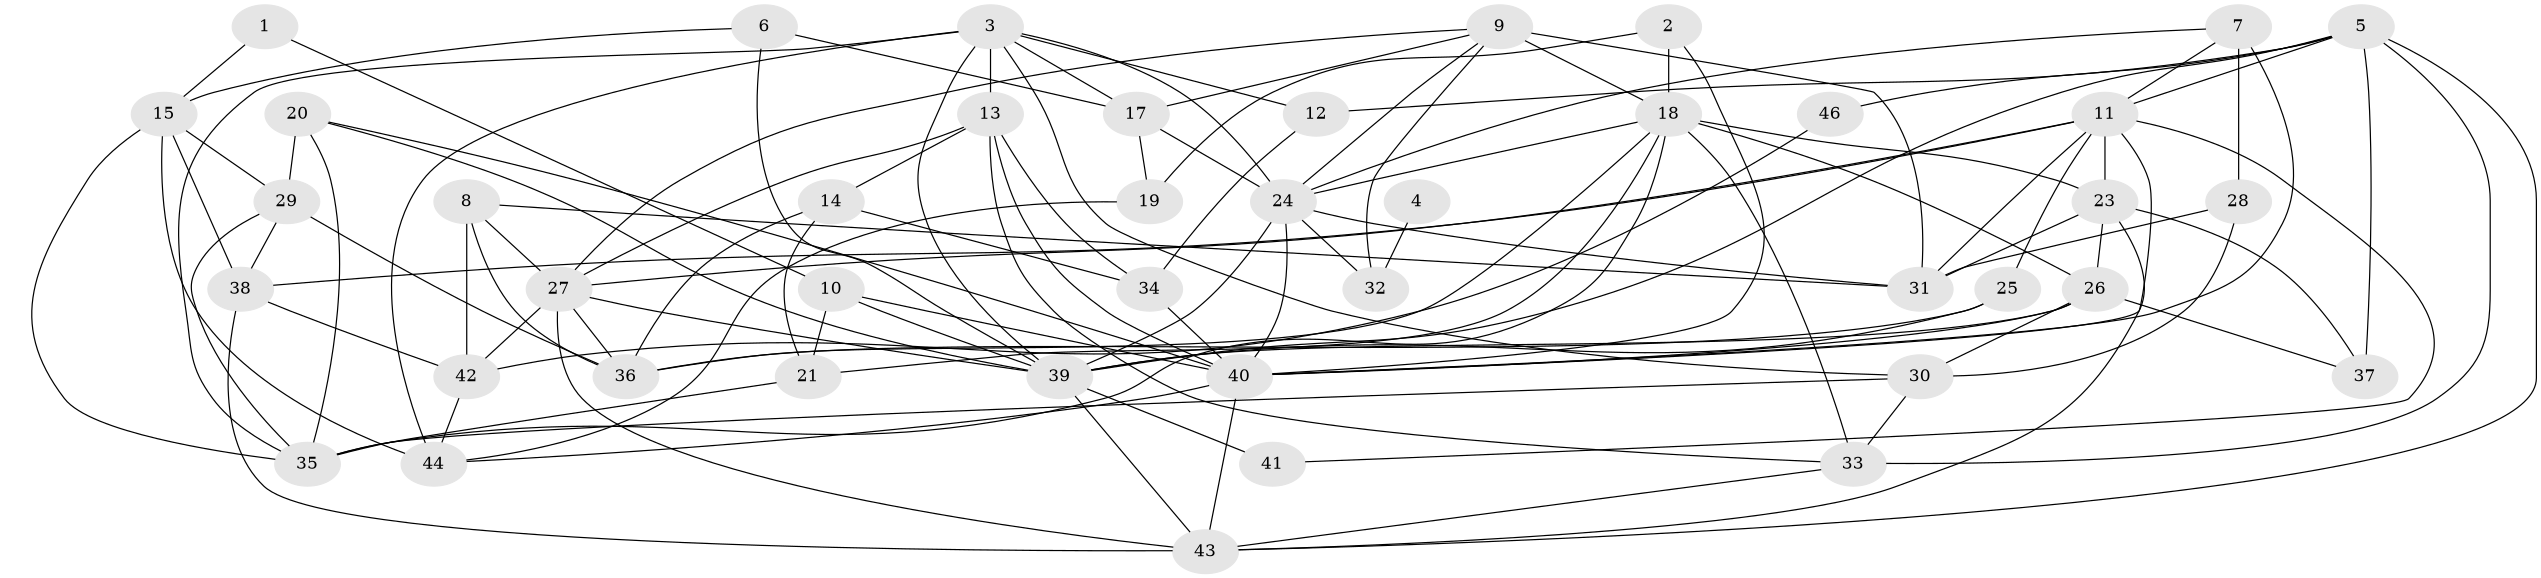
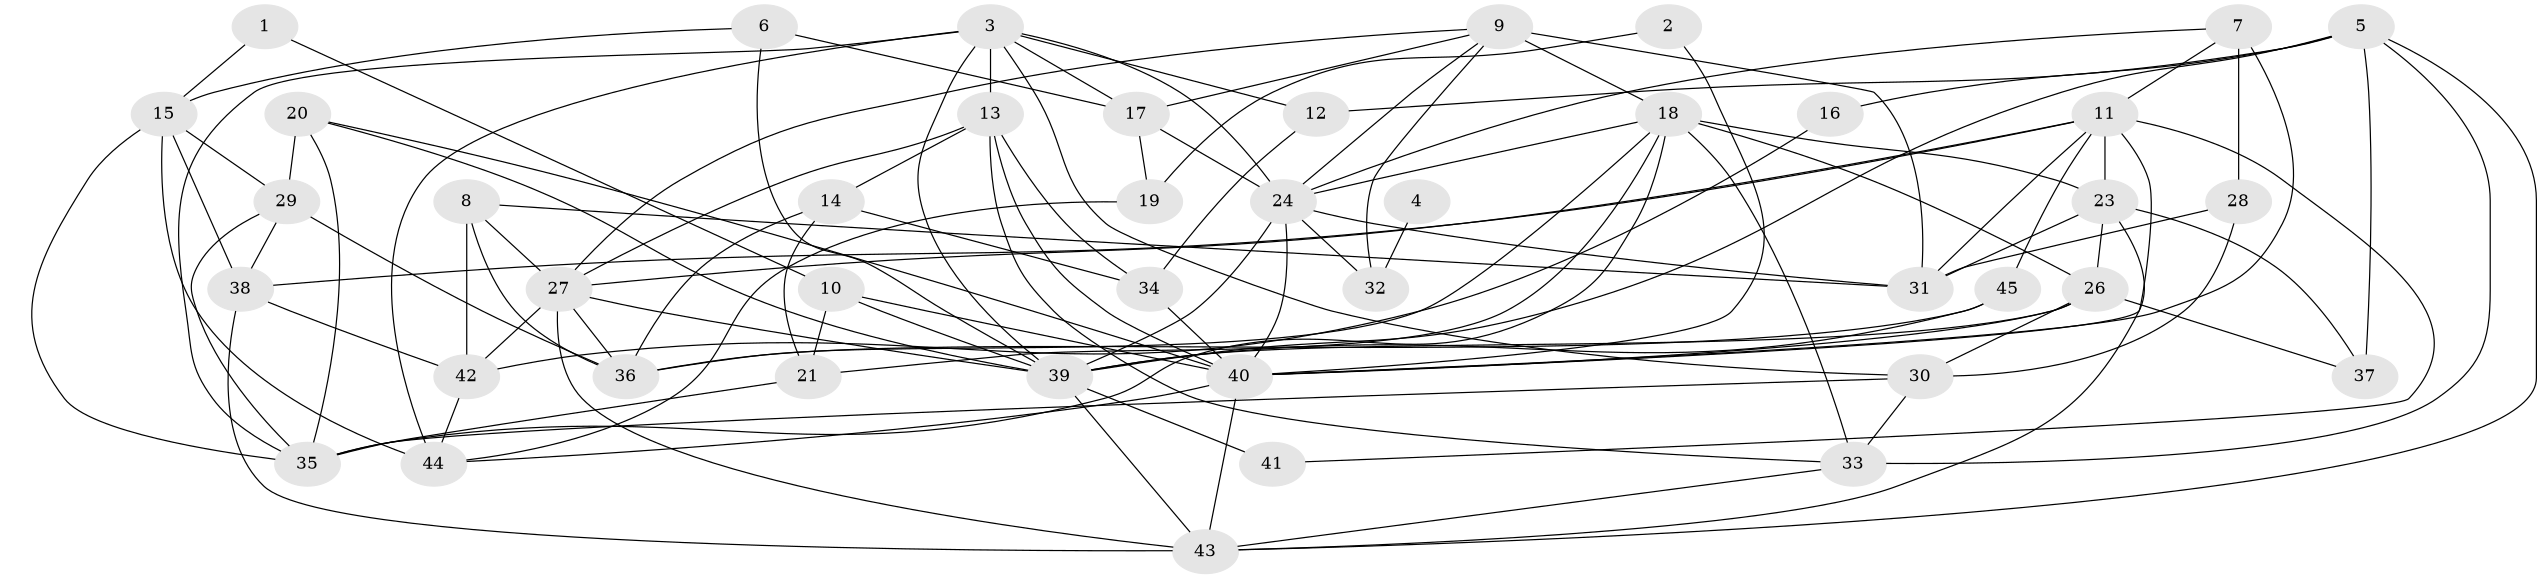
(1669, 71) -> none
(2228, 72) -> none
(1830, 114) -> (1830, 114)
(2008, 289) -> (2008, 289)
